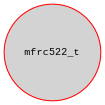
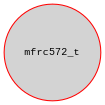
(52, 52) -> (52, 52)
